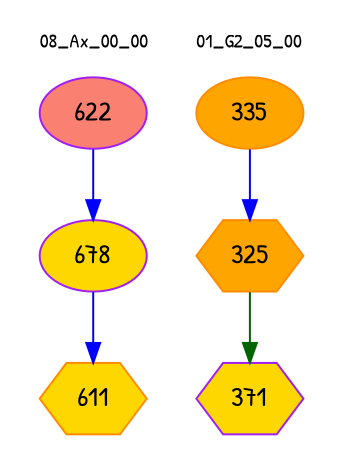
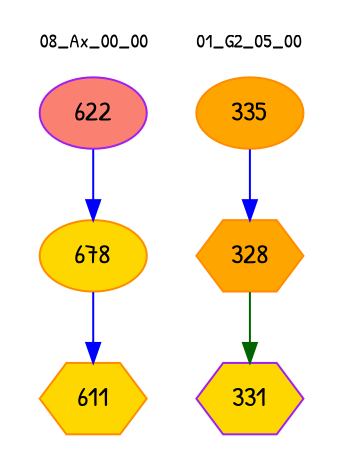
(93, 256) -> (93, 256)
(250, 256) -> (250, 256)
(250, 399) -> (250, 399)
